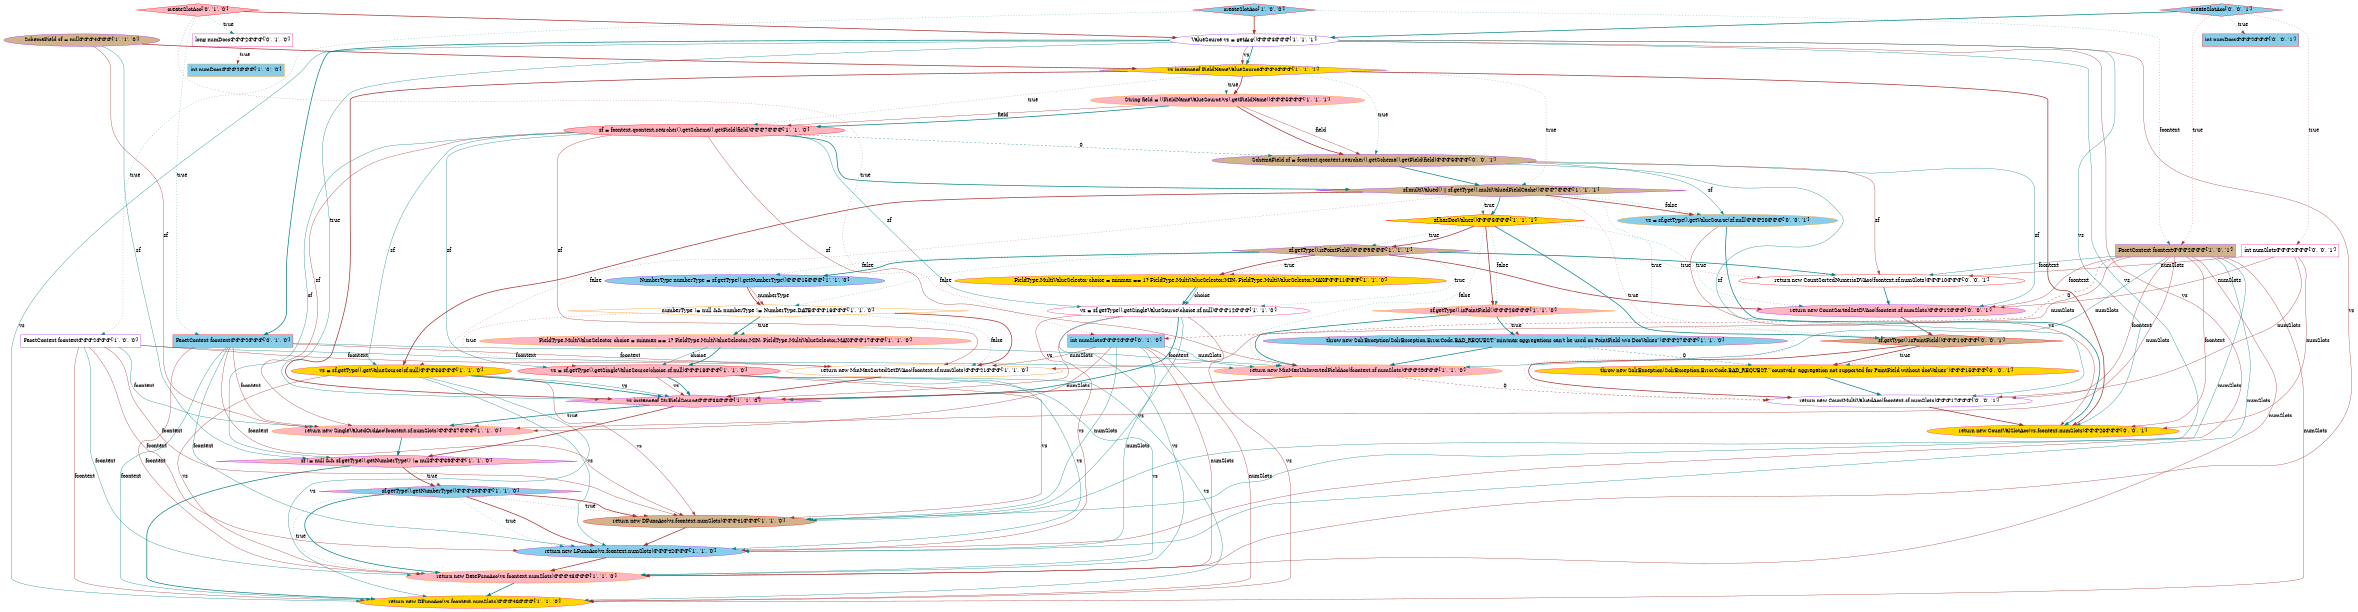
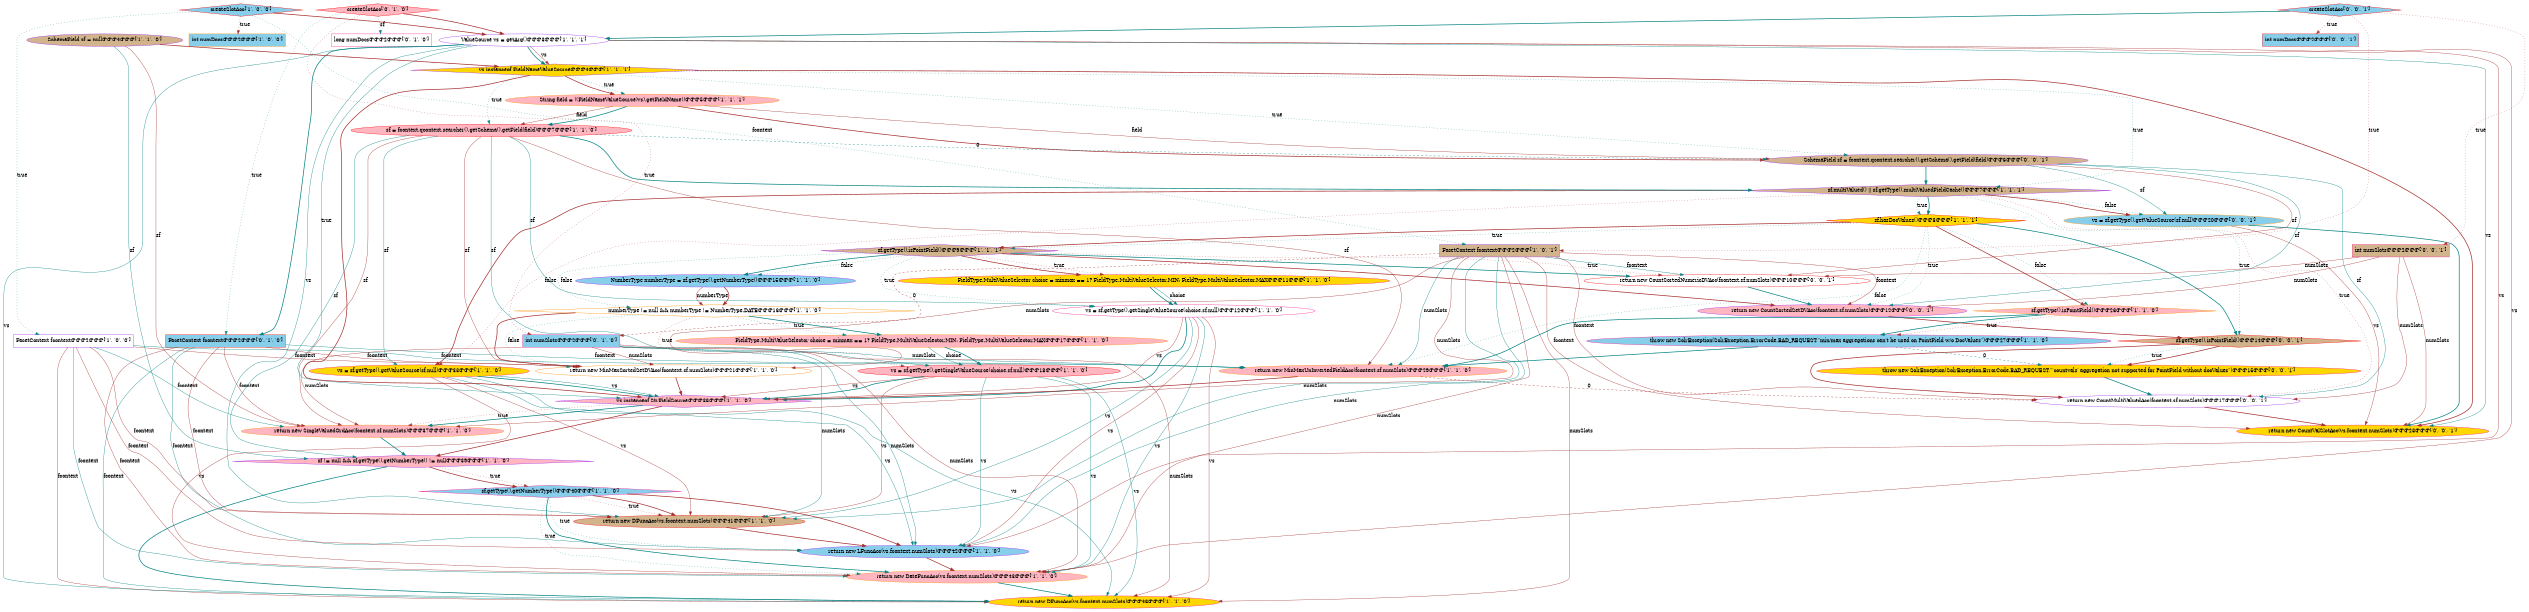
(229, 25) -> (382, 25)
(240, 53) -> (239, 23)
(2290, 251) -> (2401, 251)
